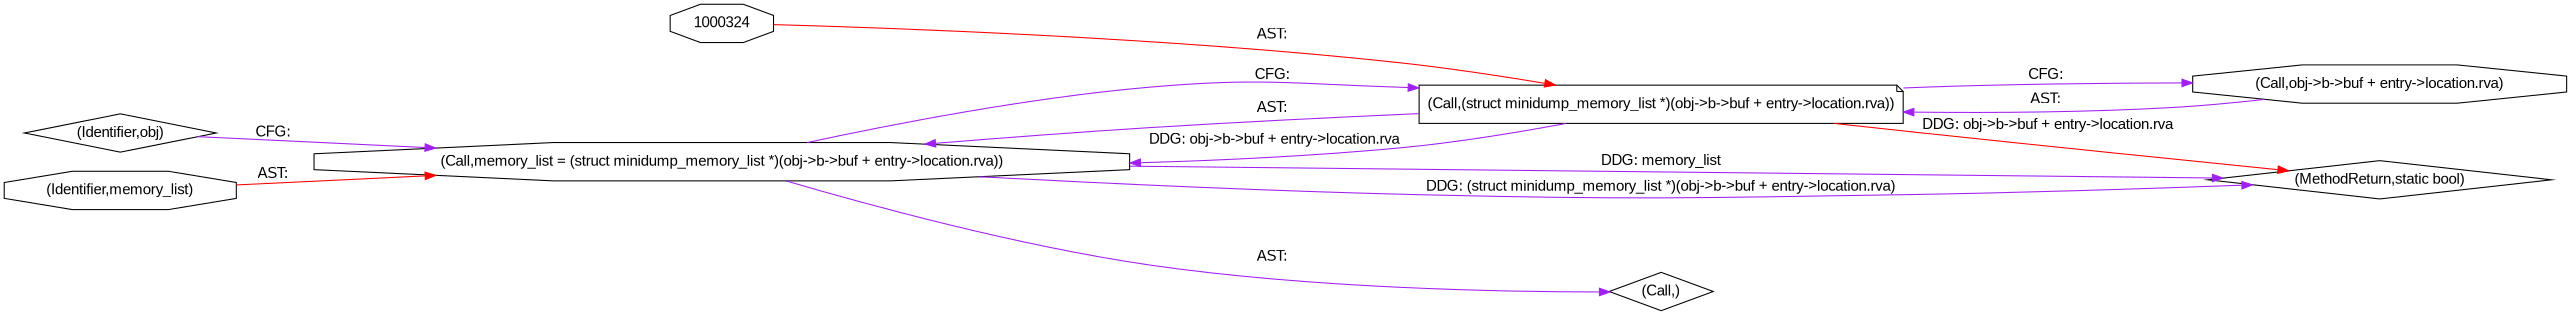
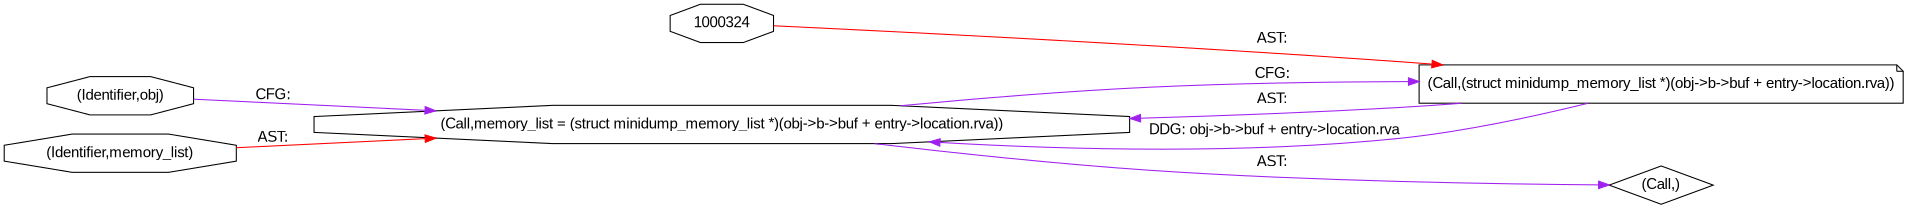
(2380, 84) -> none
(120, 133) -> (120, 96)
(2380, 180) -> none
